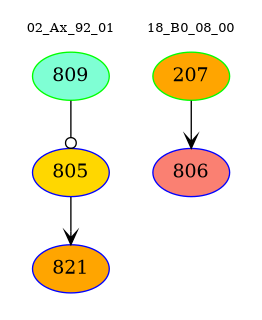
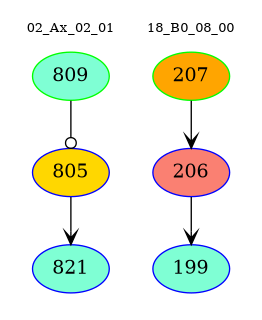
(71, 29) -> (71, 29)
(191, 173) -> (191, 173)
(71, 269) -> (71, 269)
none -> (191, 269)
